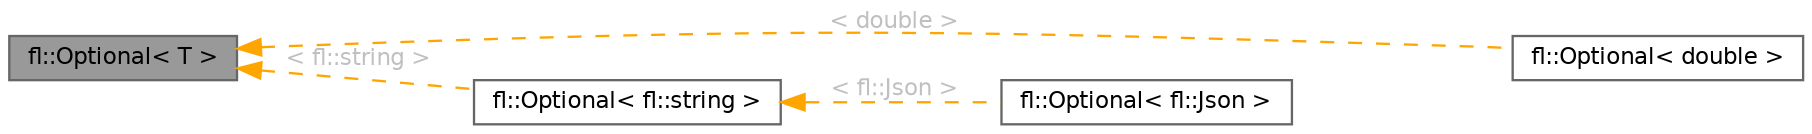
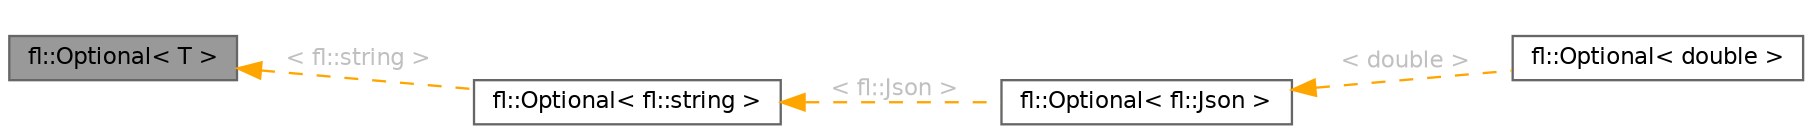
(887, 33) -> (1414, 79)
